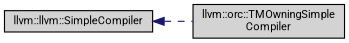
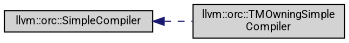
(79, 21) -> (79, 21)
